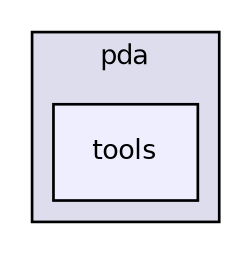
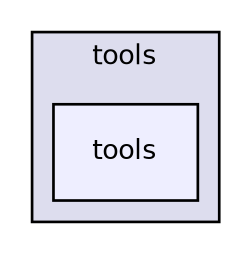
(126, 57) -> (126, 57)
